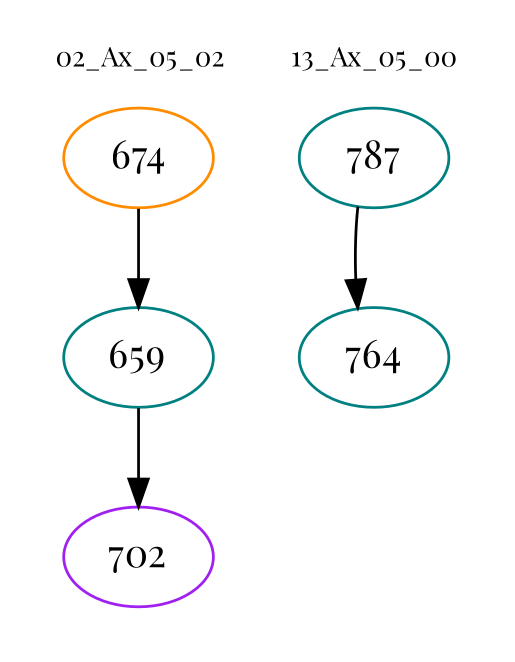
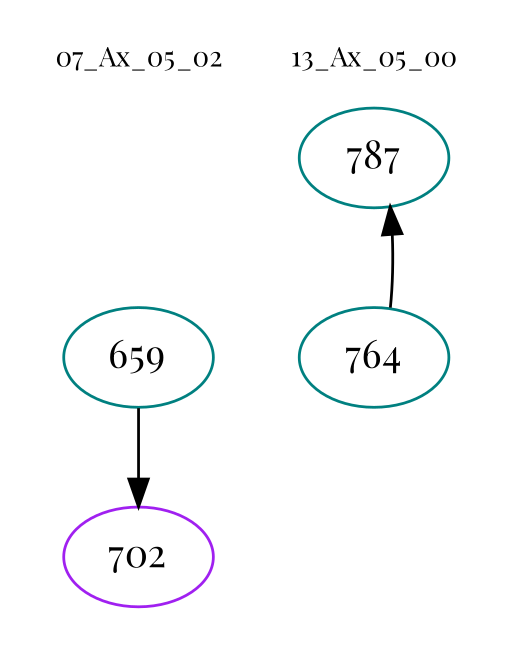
(140, 60) -> (140, 60)
(139, 158) -> none
(356, 243) -> (393, 271)
